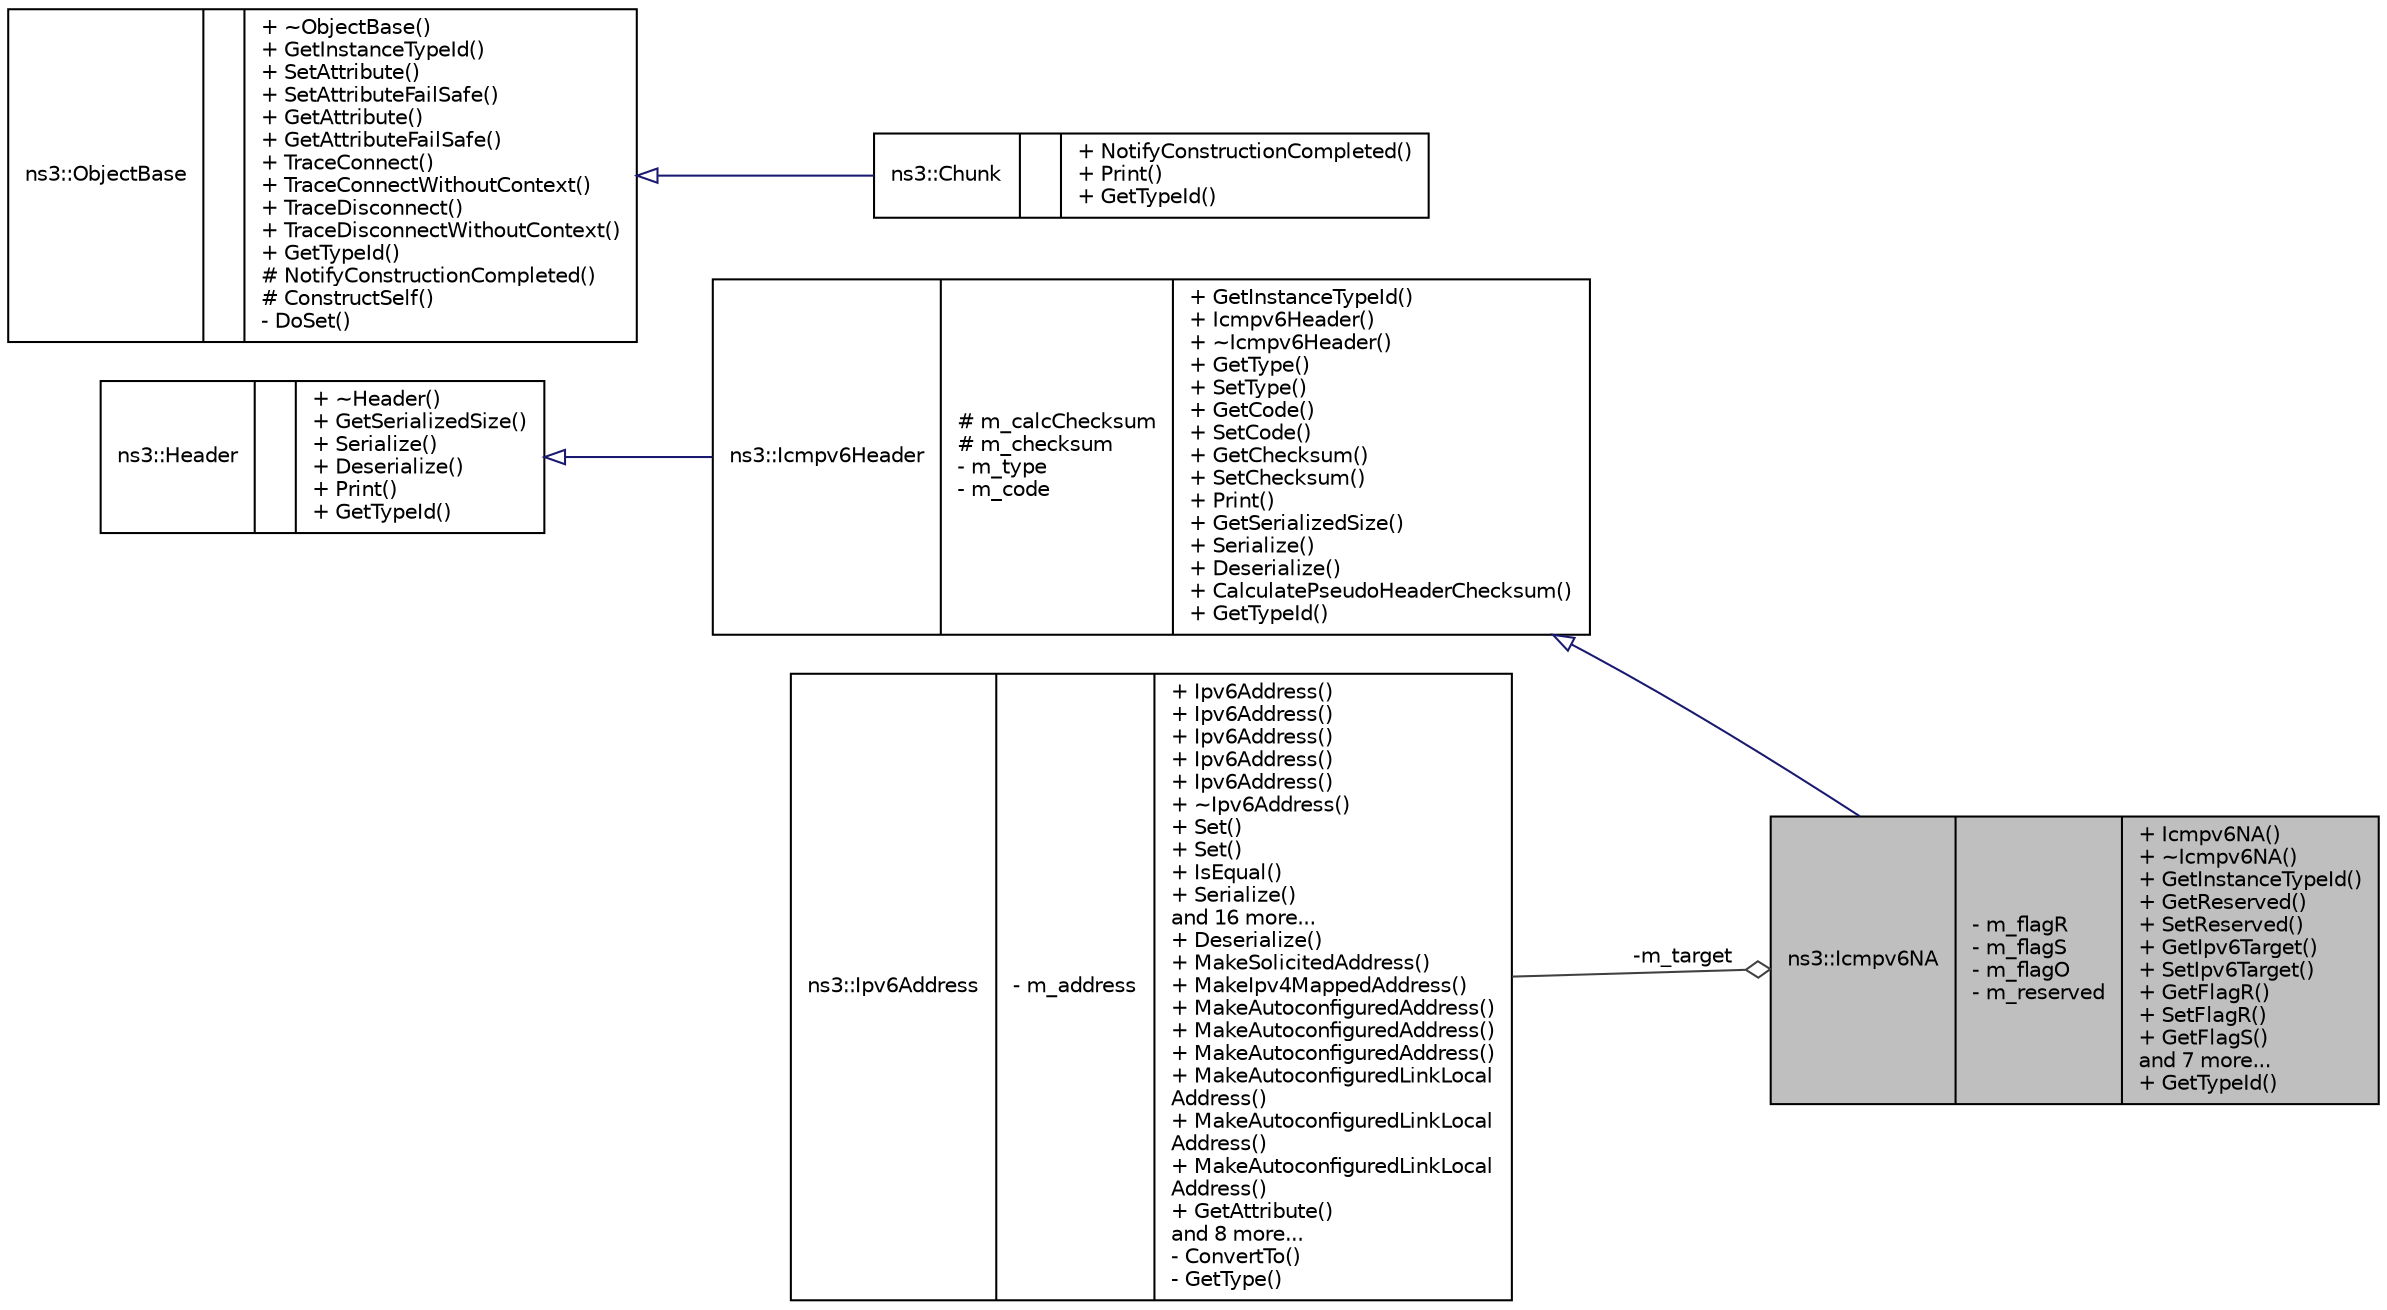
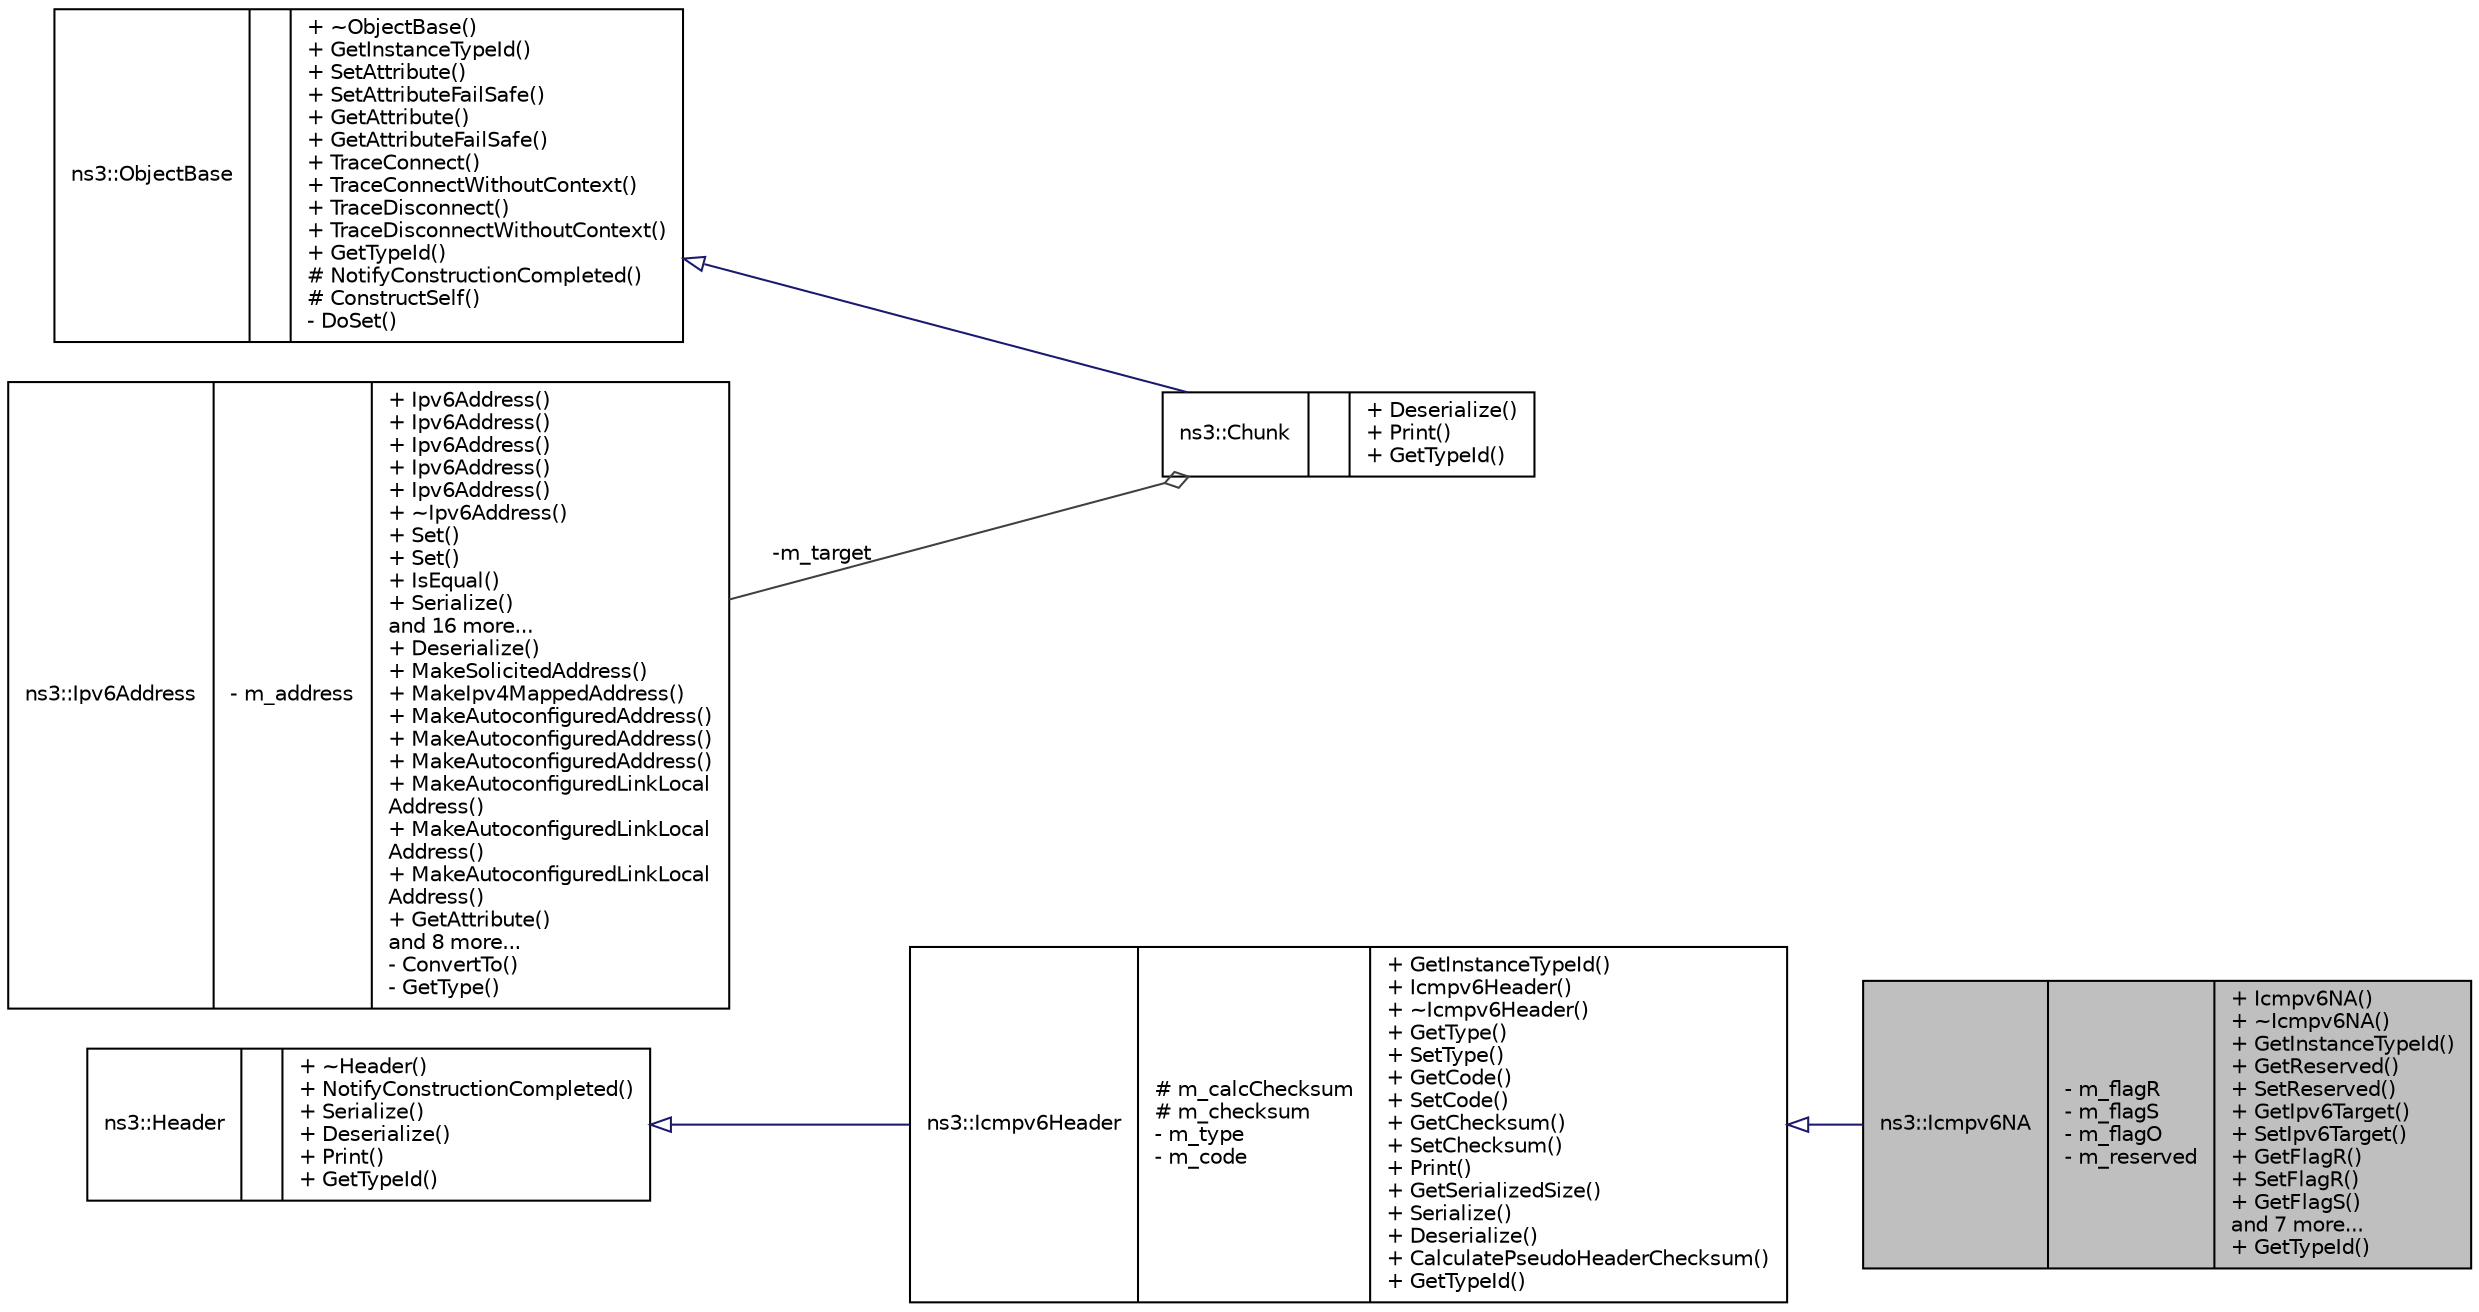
(1245, 152) -> (1442, 411)
(420, 422) -> (466, 1090)
(1629, 973) -> (947, 541)
